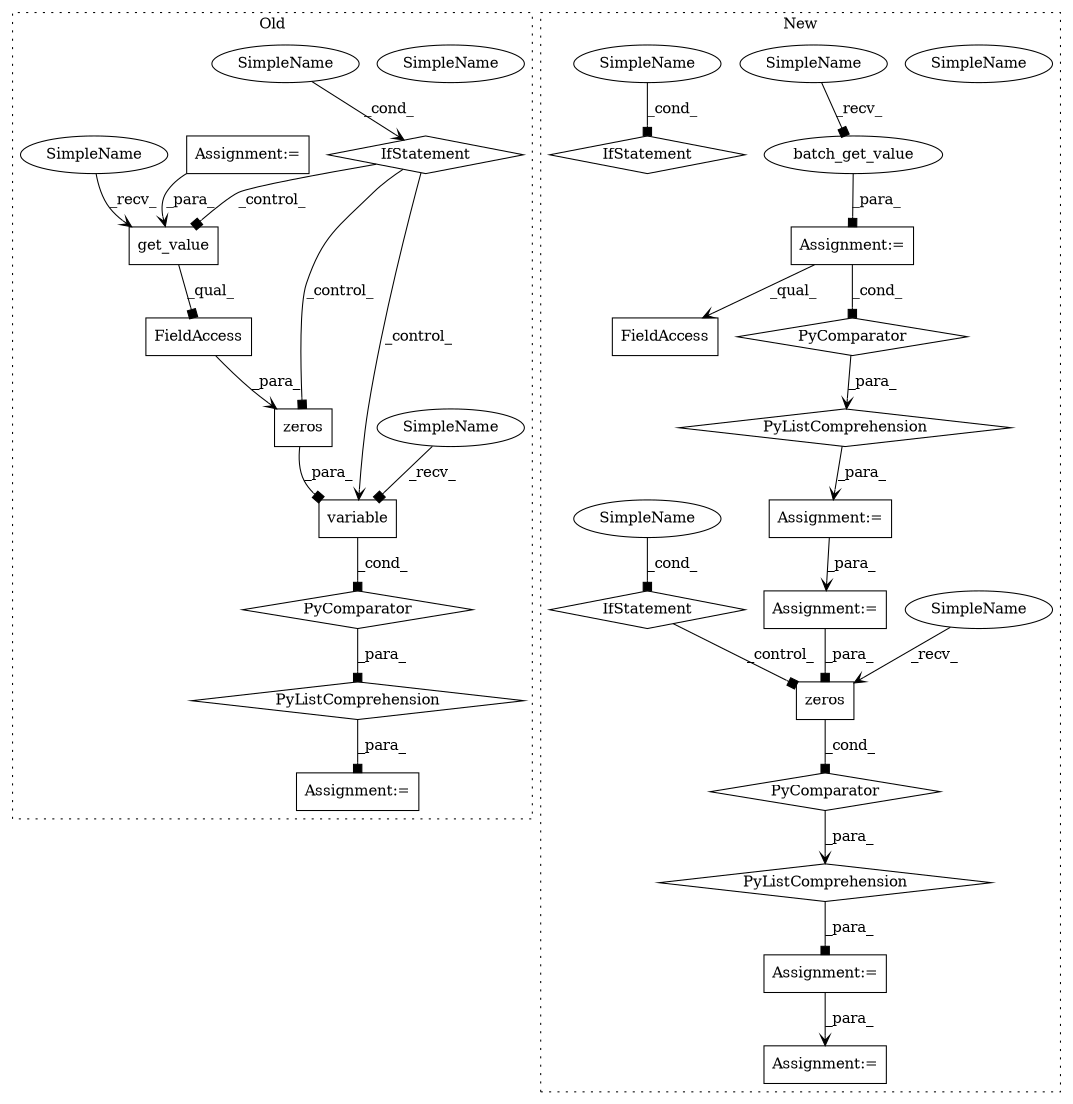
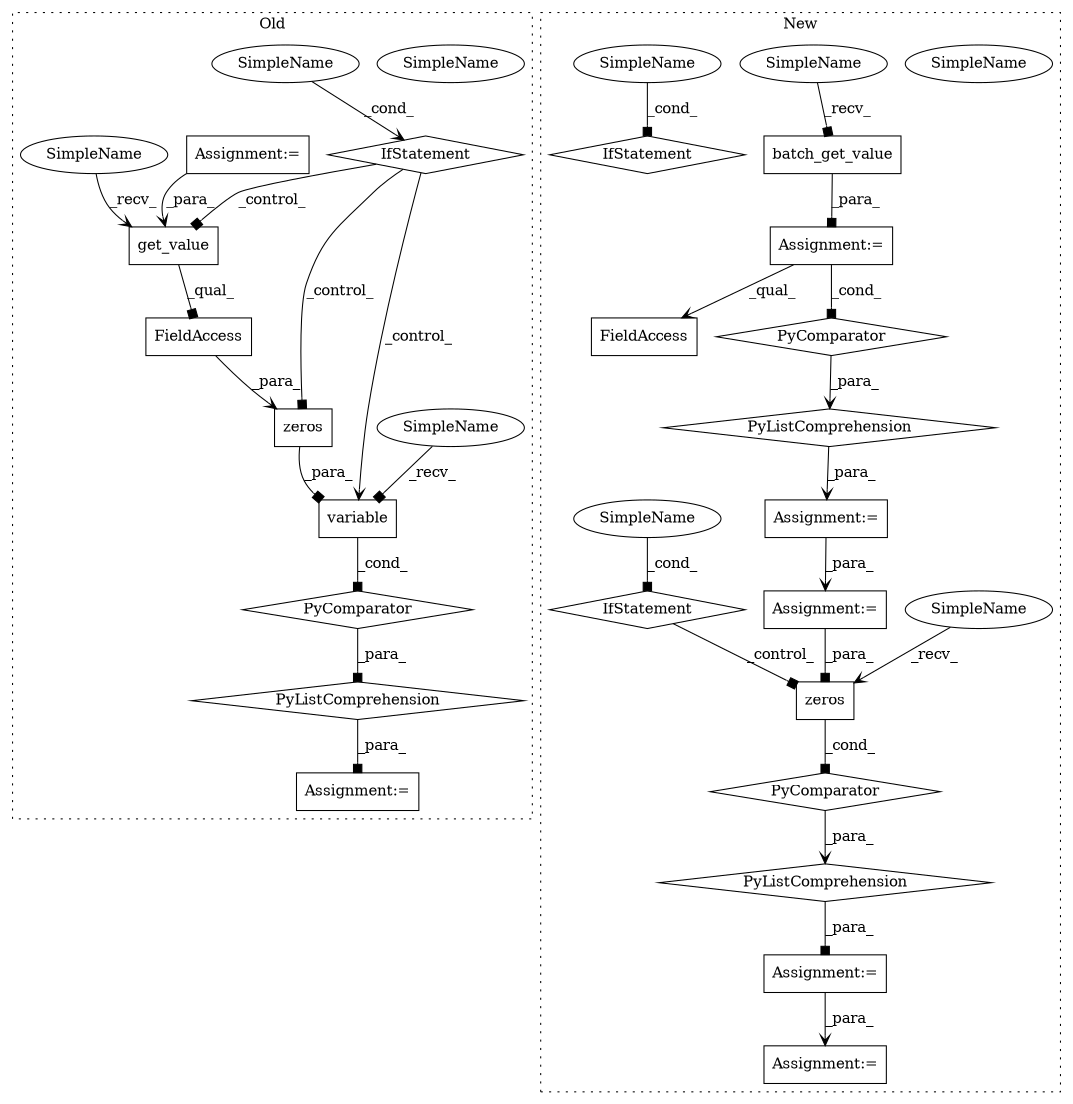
(853, 155) -> (832, 155)
